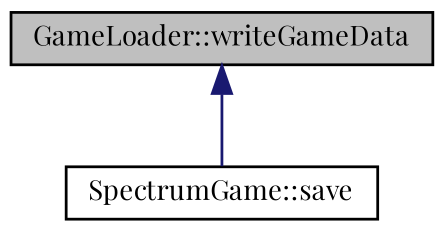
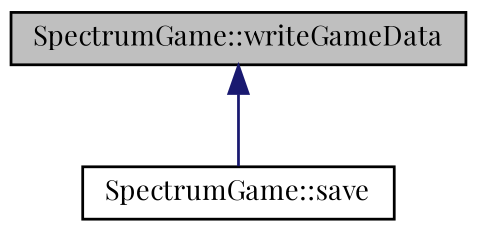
(222, 39) -> (238, 39)
